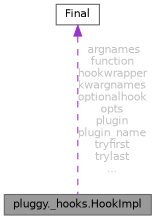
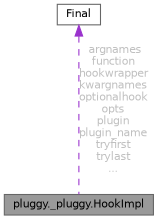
(78, 205) -> (79, 205)
